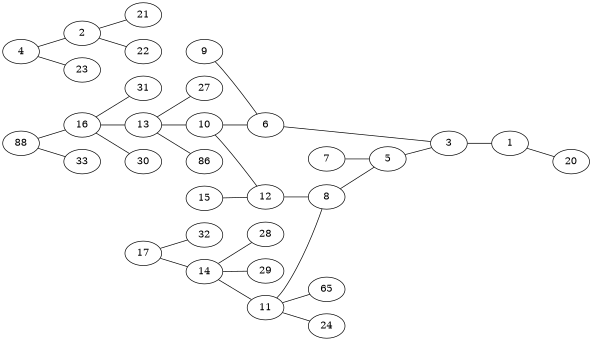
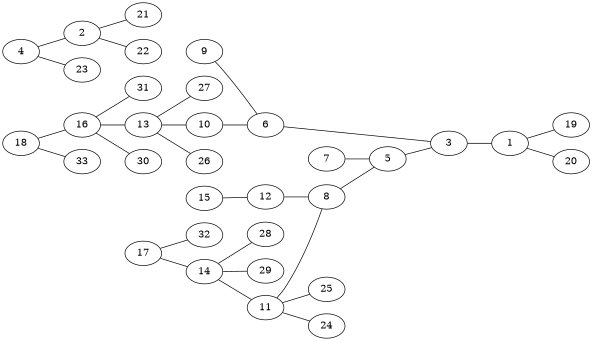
none -> (571, 125)
(21, 143) -> (21, 143)
(237, 160) -> none
(204, 162) -> (204, 162)
(327, 289) -> (327, 289)
